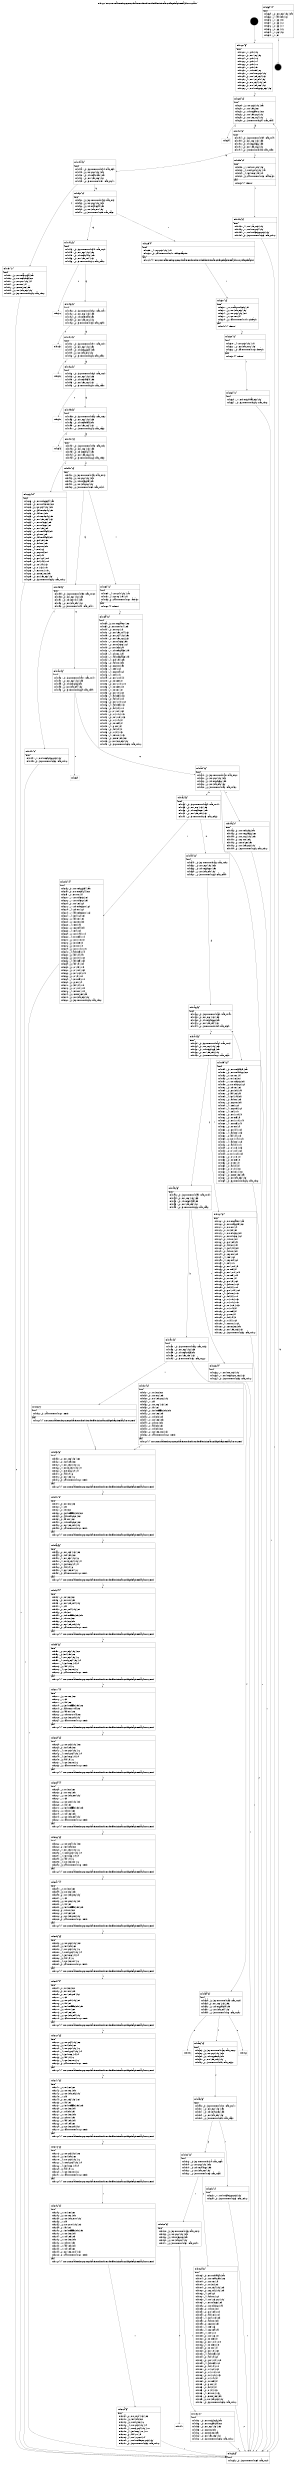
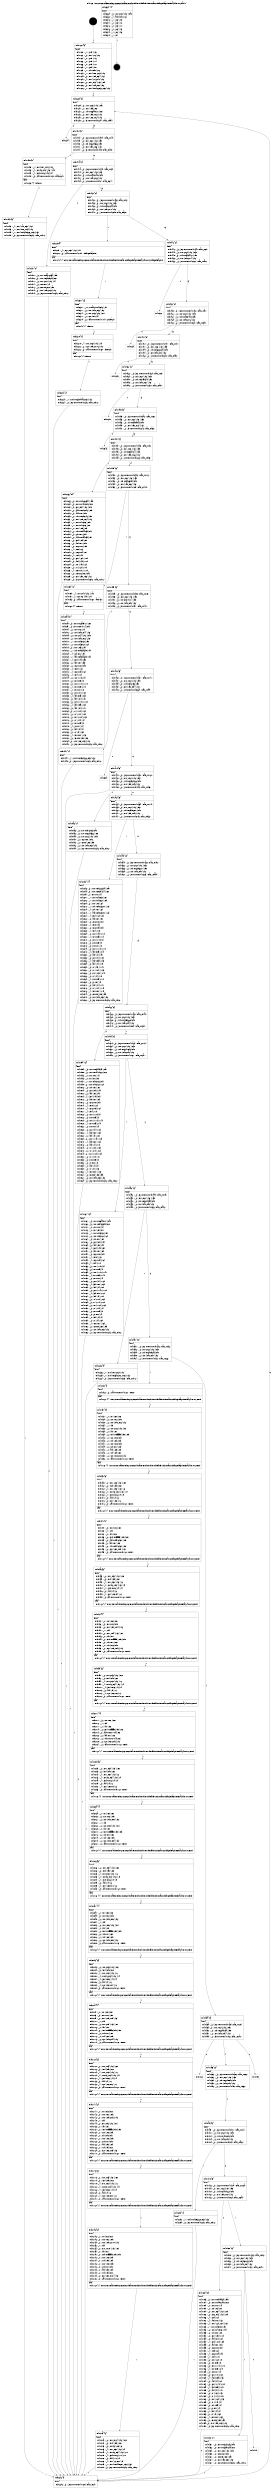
(91, 1436) -> (150, 1404)
